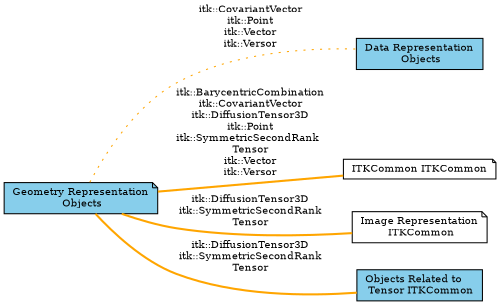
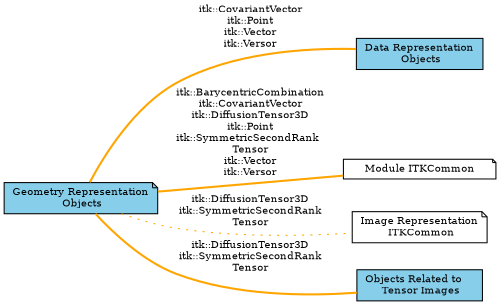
(200, 72) -> (200, 72)
(420, 169) -> (420, 169)
(236, 234) -> (236, 234)
(420, 285) -> (420, 285)
